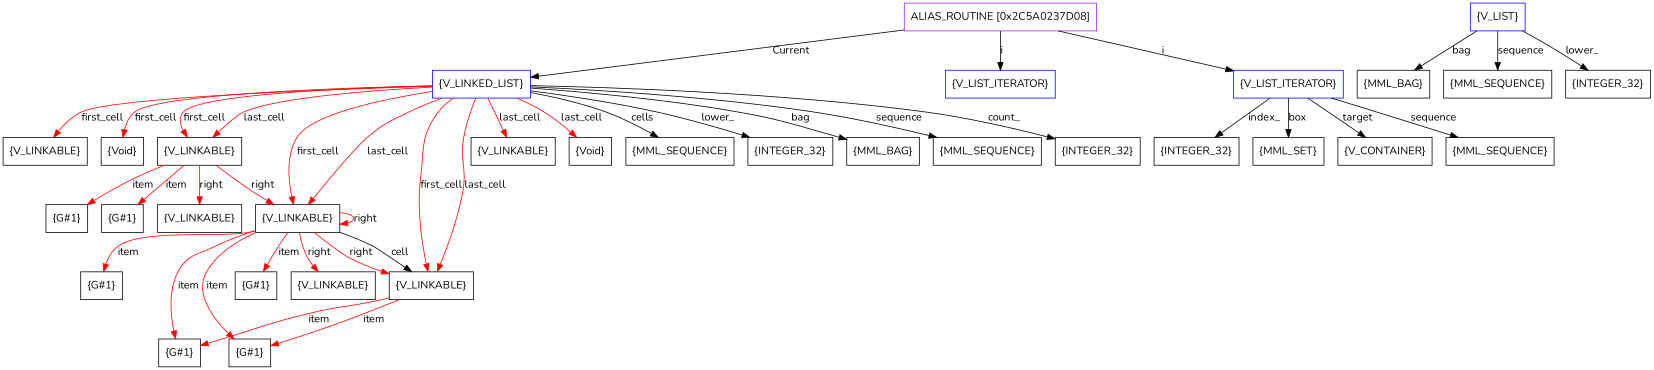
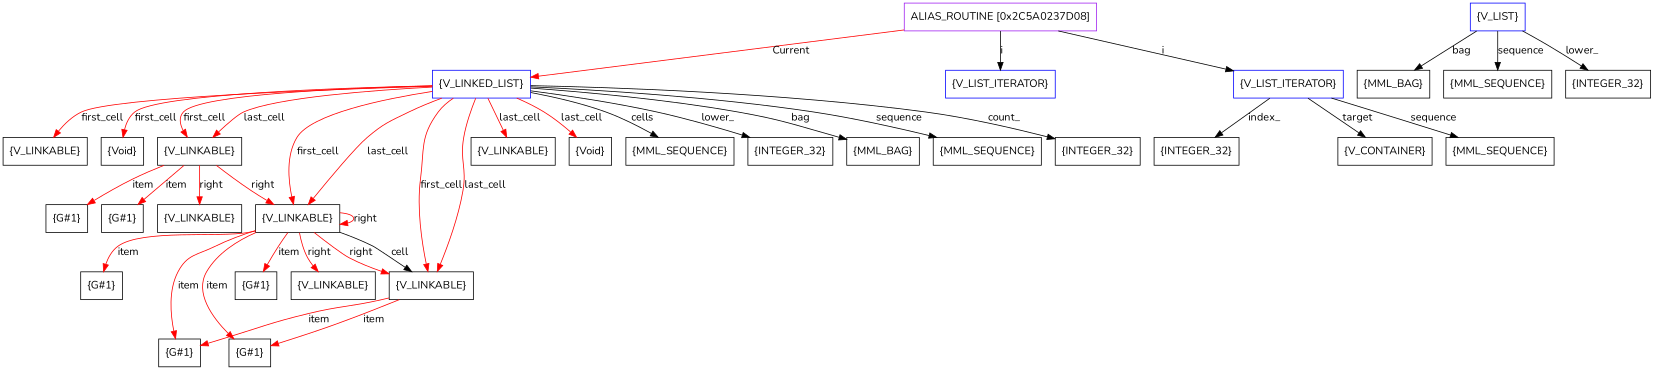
(721, 53) -> (721, 53)
(1288, 151) -> none
